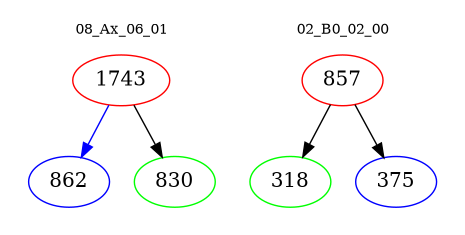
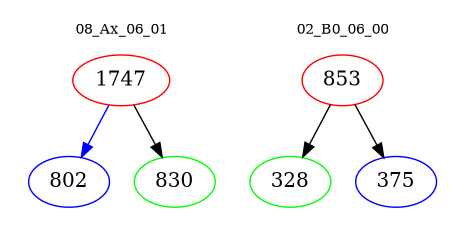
(343, 30) -> (343, 30)
(121, 80) -> (121, 80)
(343, 80) -> (343, 80)
(69, 182) -> (69, 182)
(290, 182) -> (290, 182)
